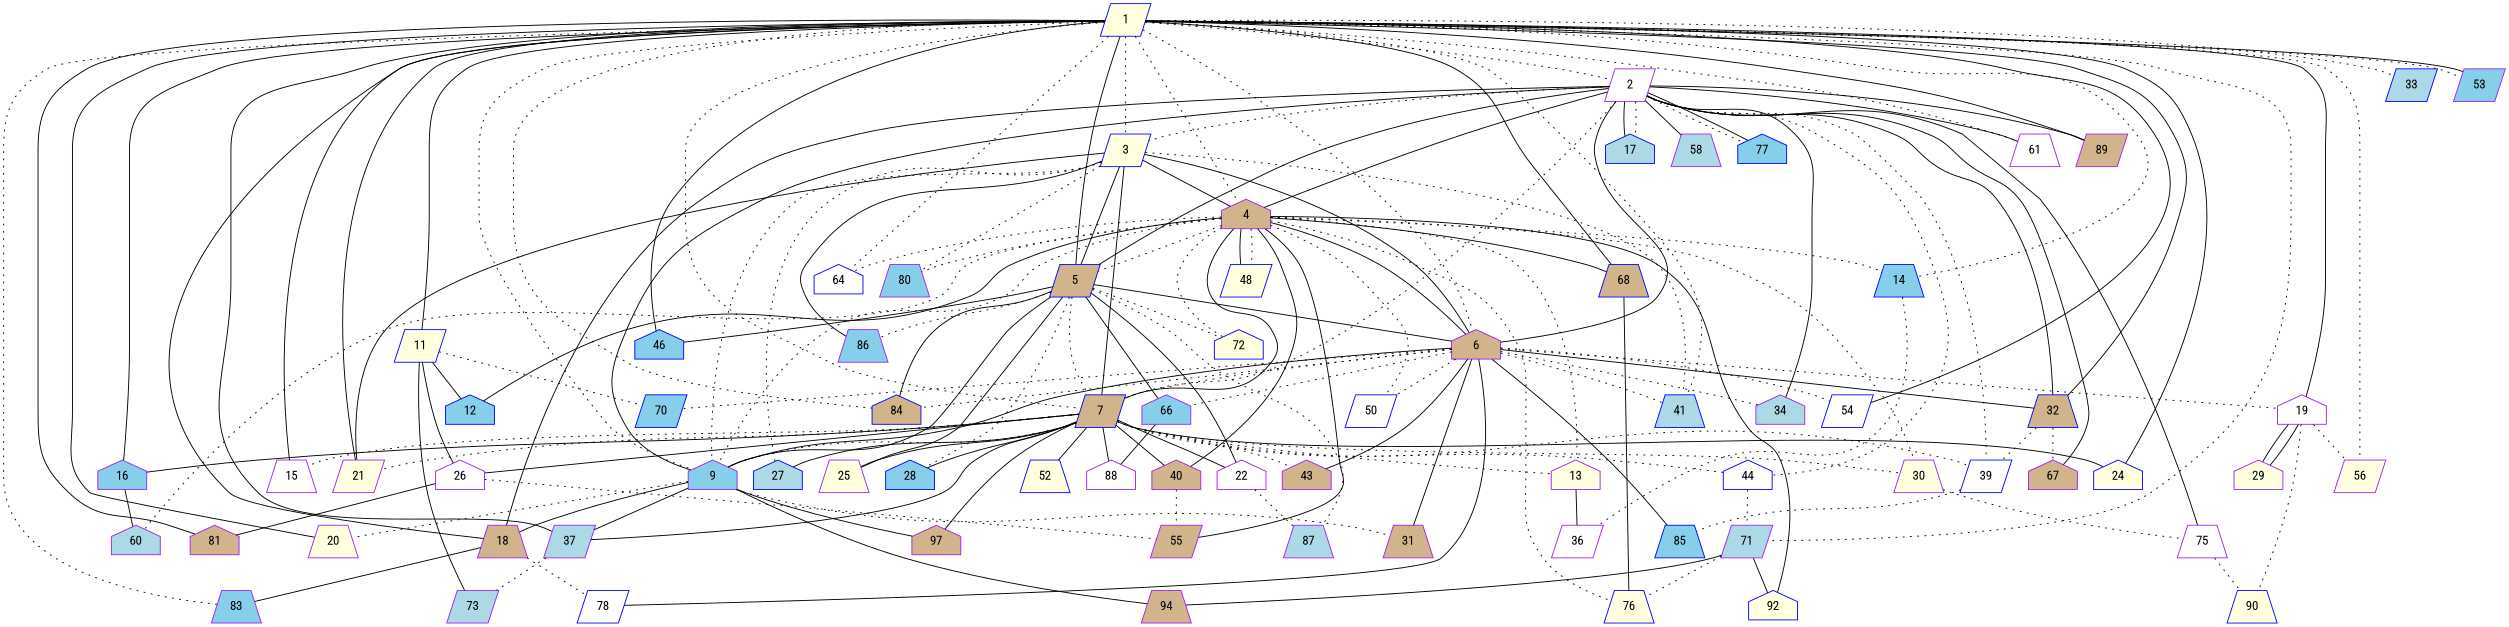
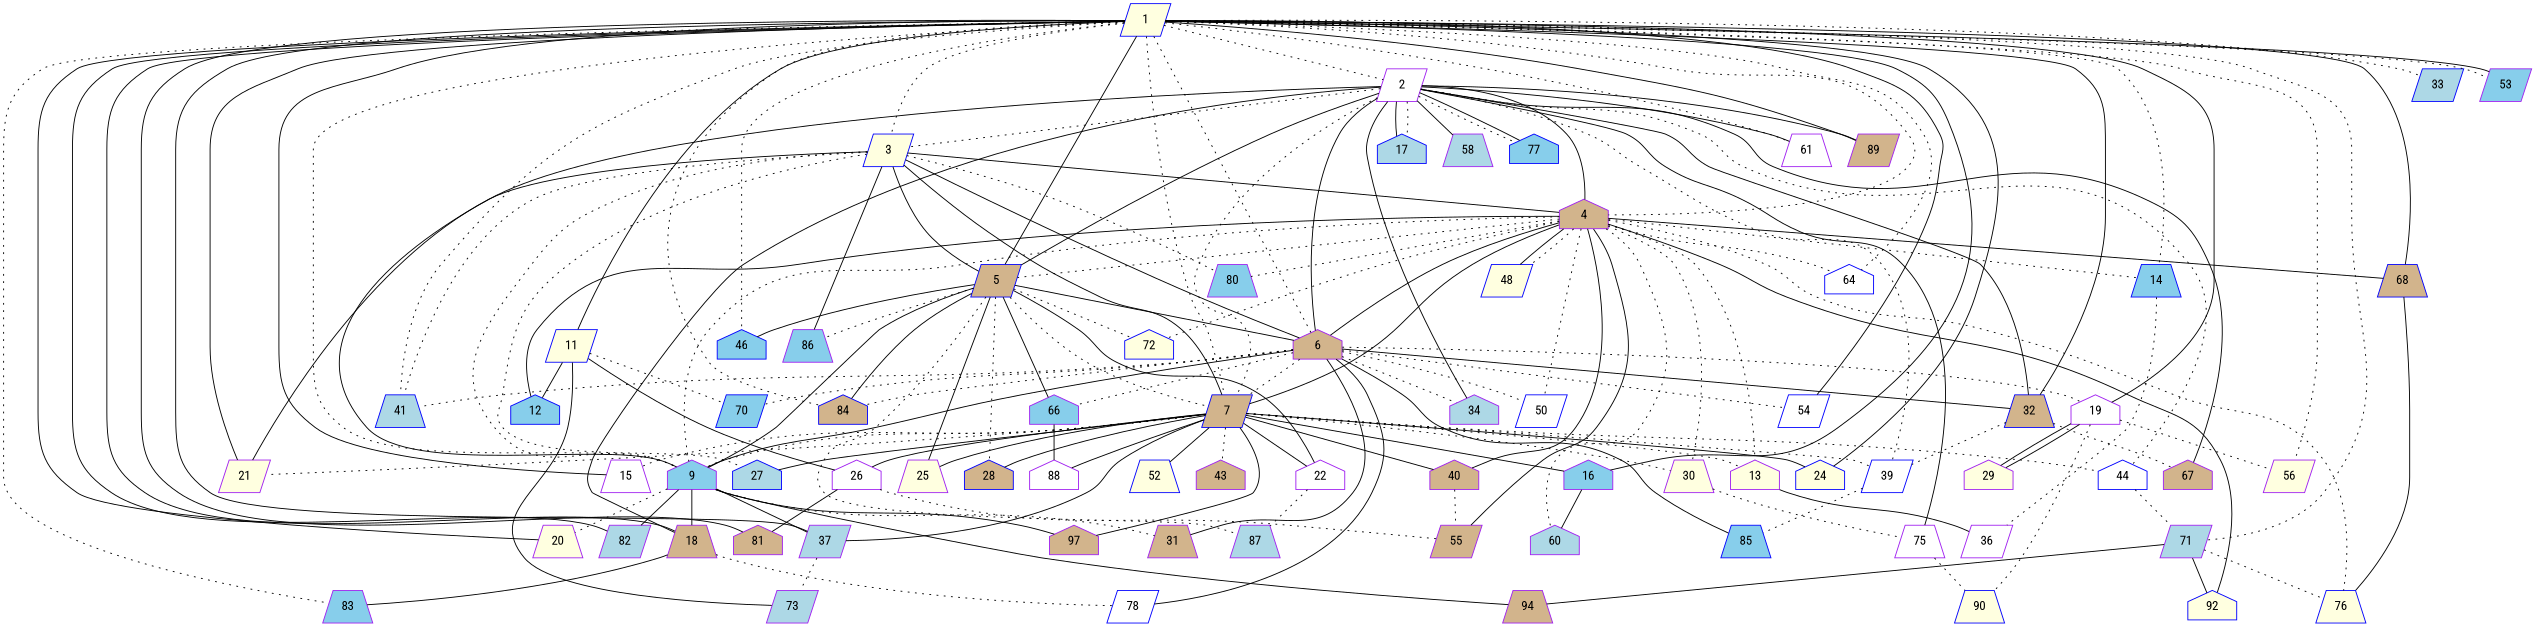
(808, 95) -> (831, 80)
(1406, 427) -> none
(910, 476) -> (989, 476)
none -> (625, 542)
